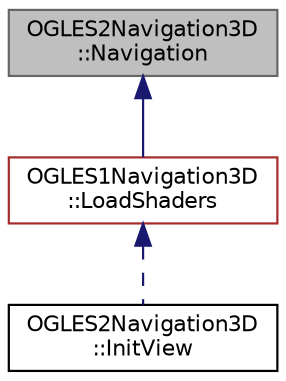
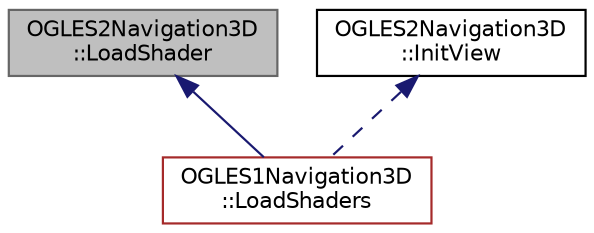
(143, 43) -> (143, 43)
(143, 276) -> (366, 125)
